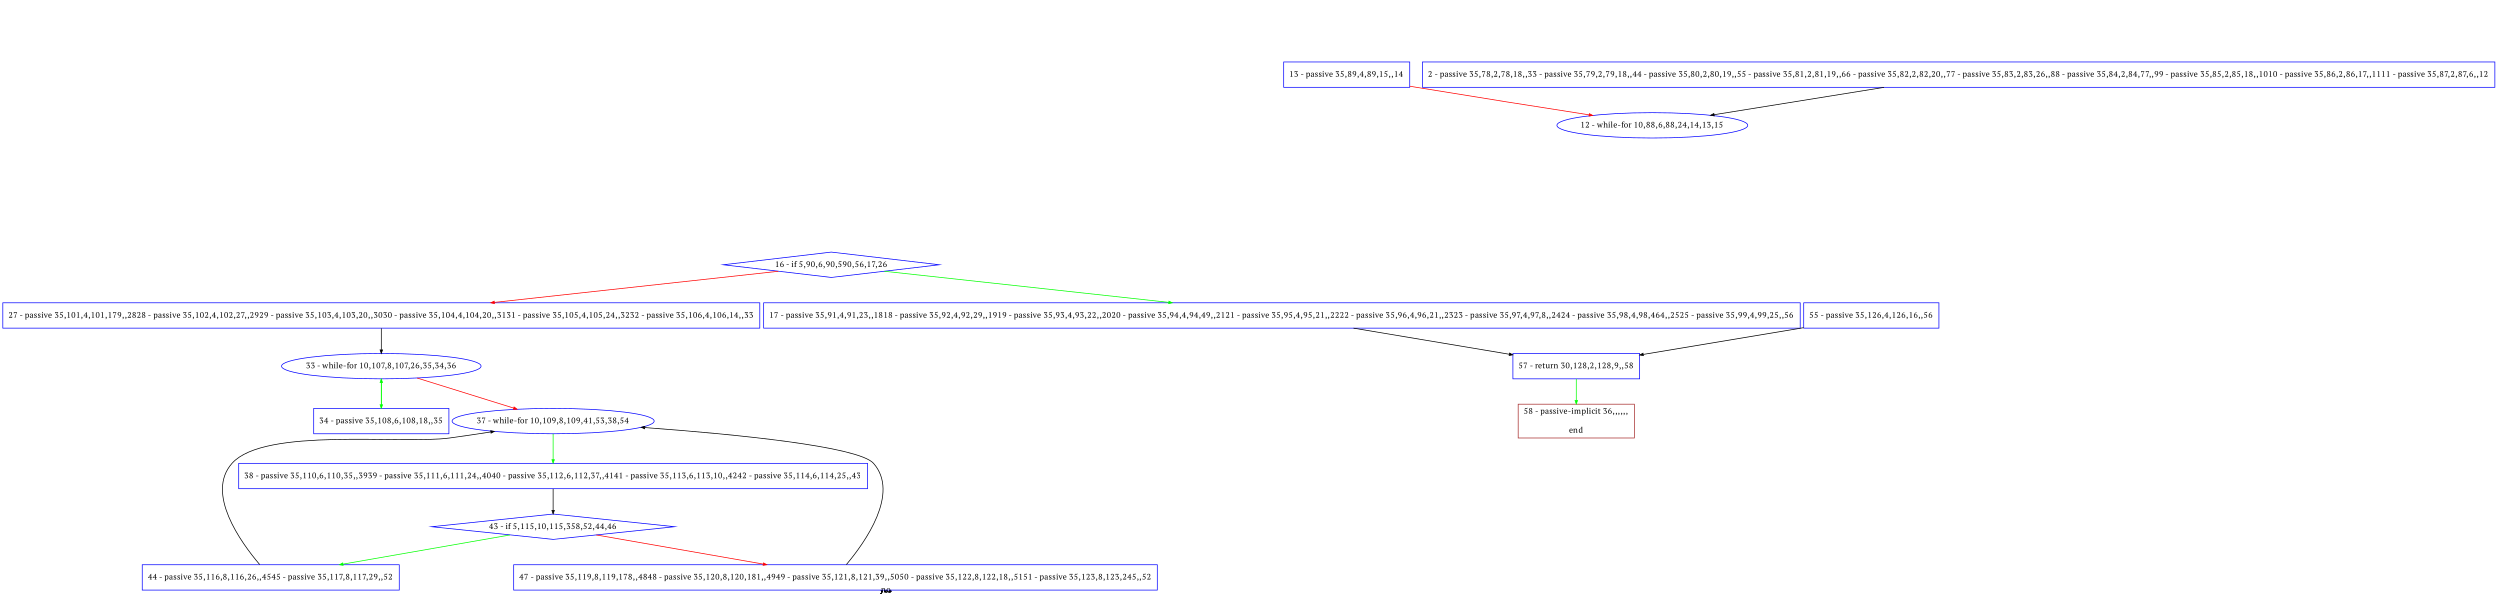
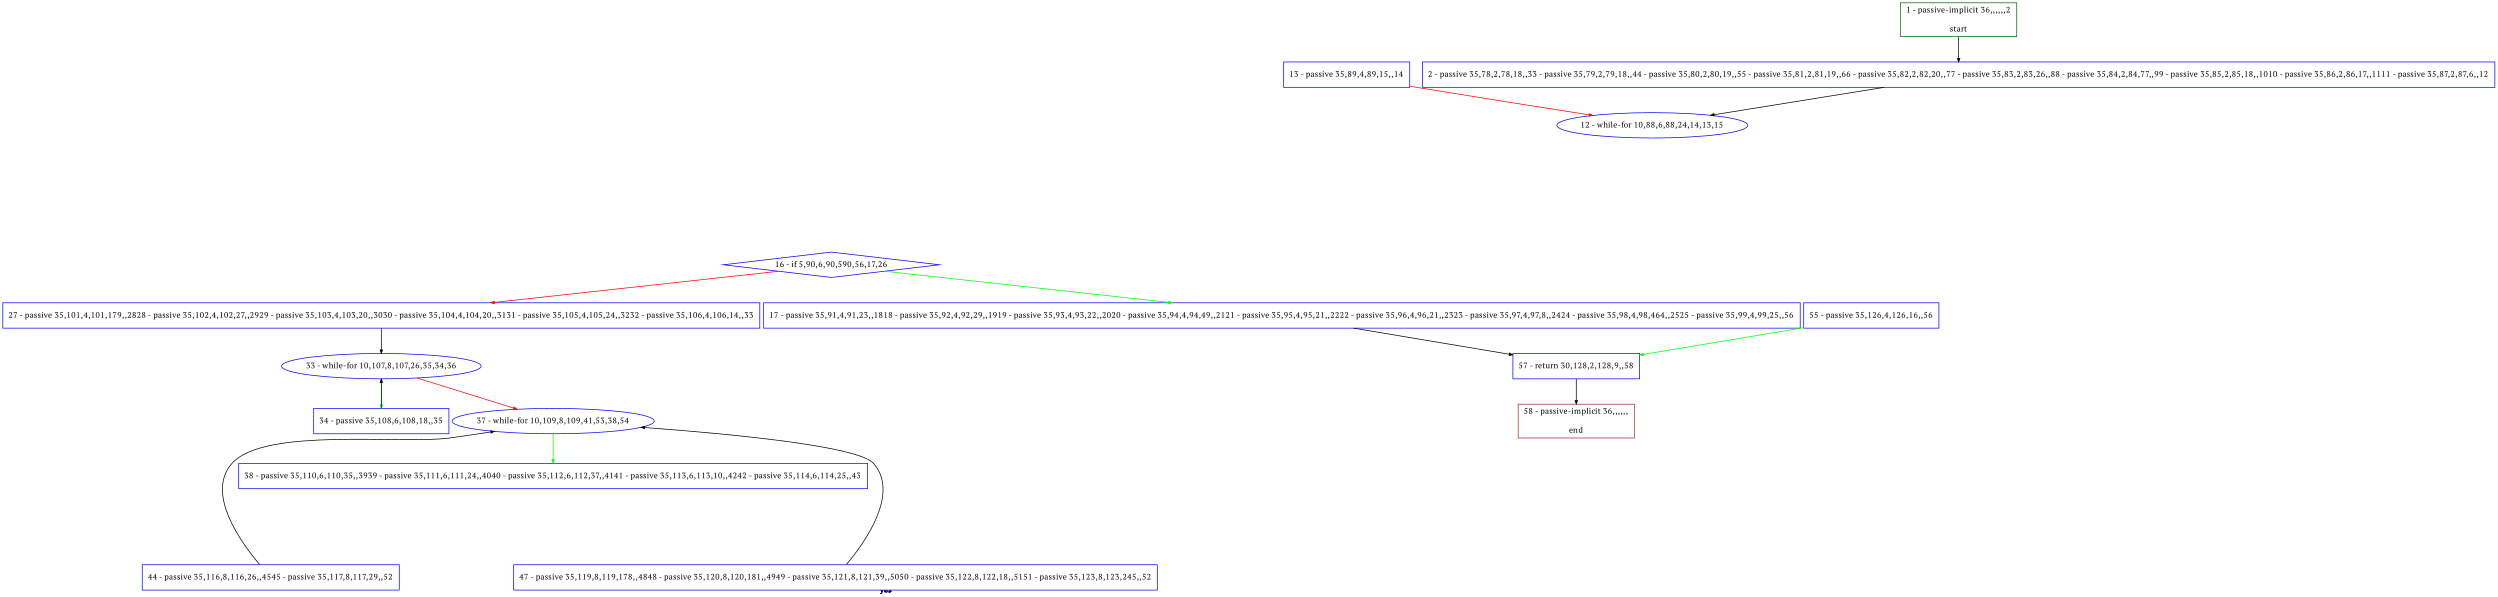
none -> (1959, 20)
(1724, 341) -> (1724, 341)
(1576, 390) -> (1576, 390)
(381, 395) -> (381, 395)
(553, 527) -> none
